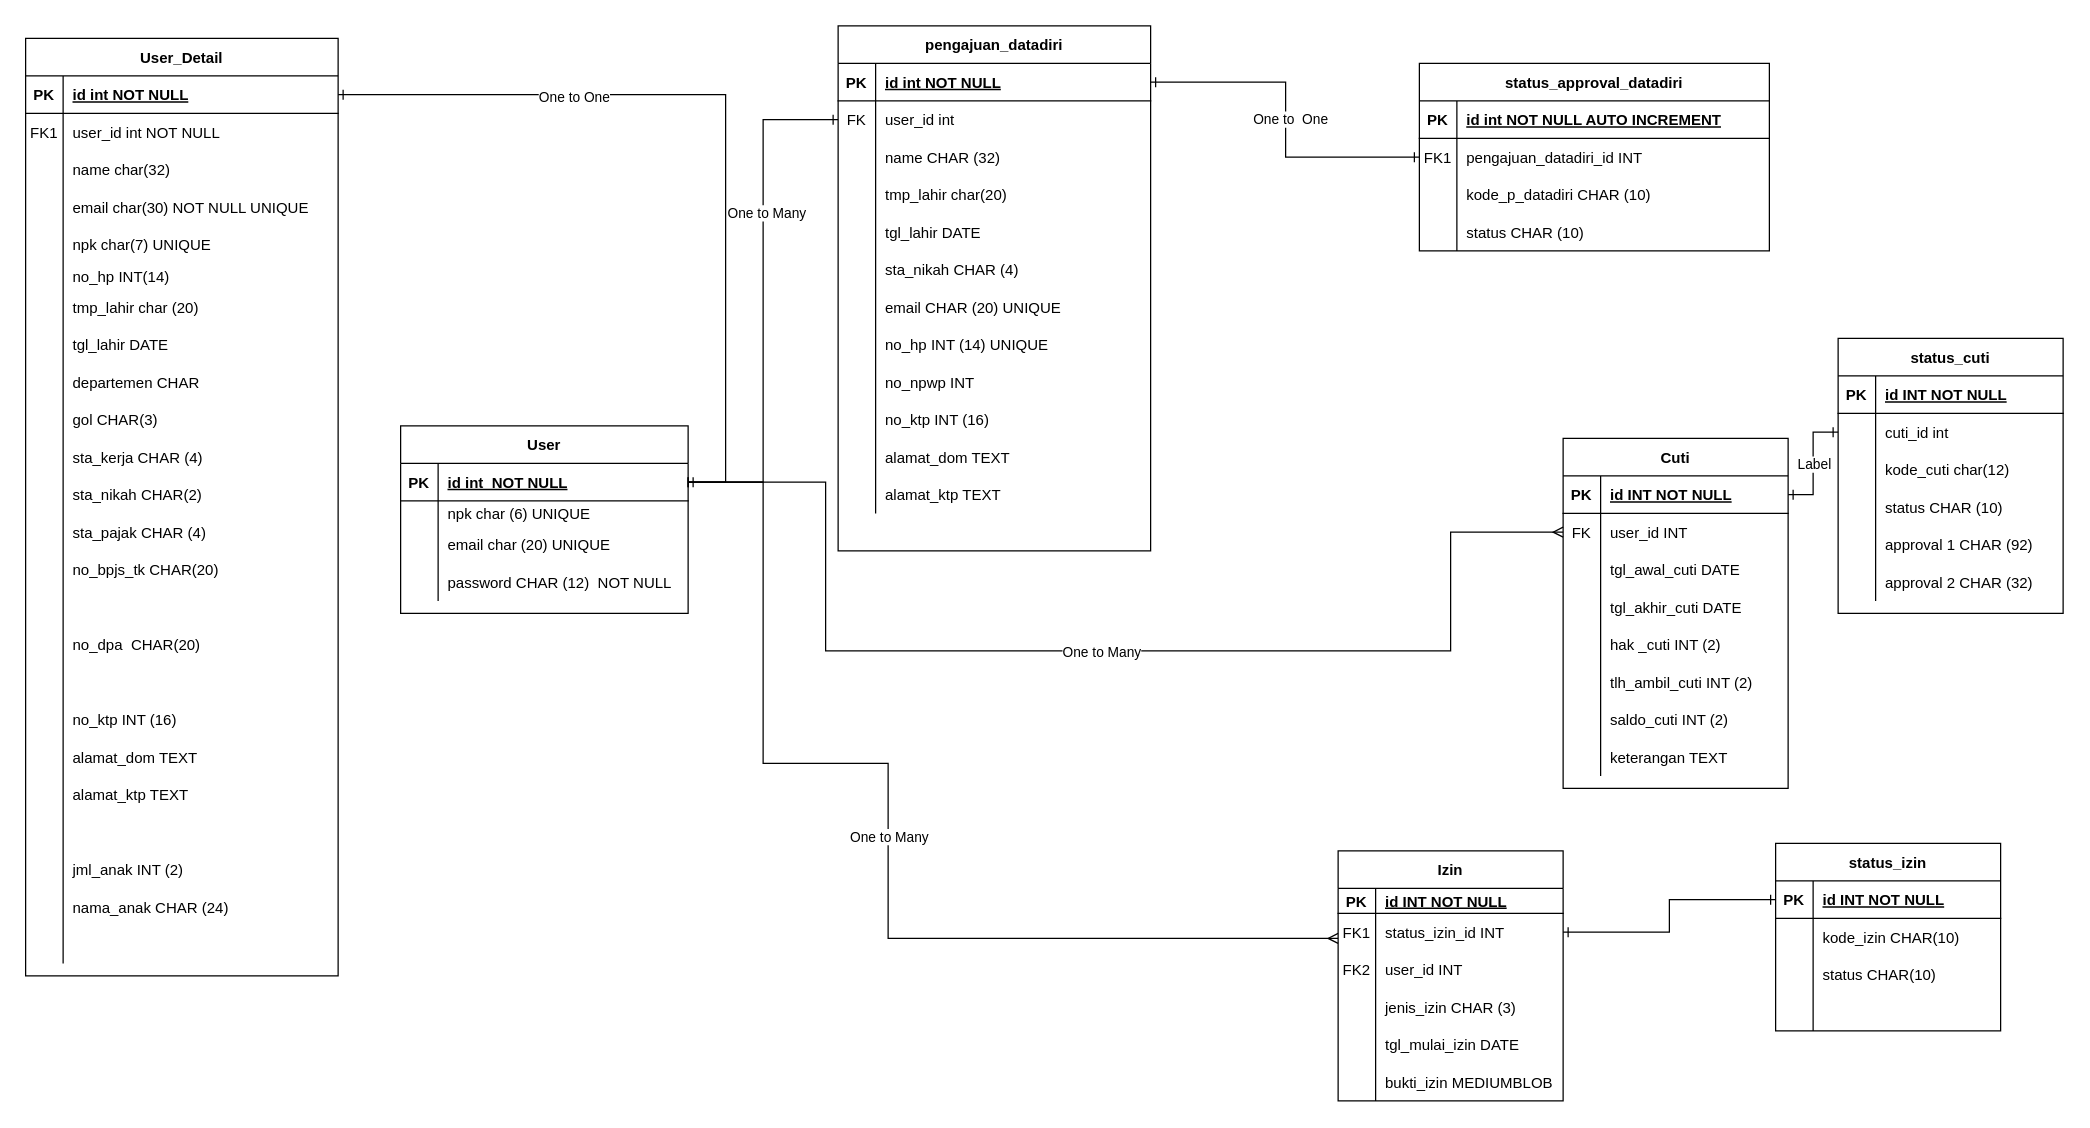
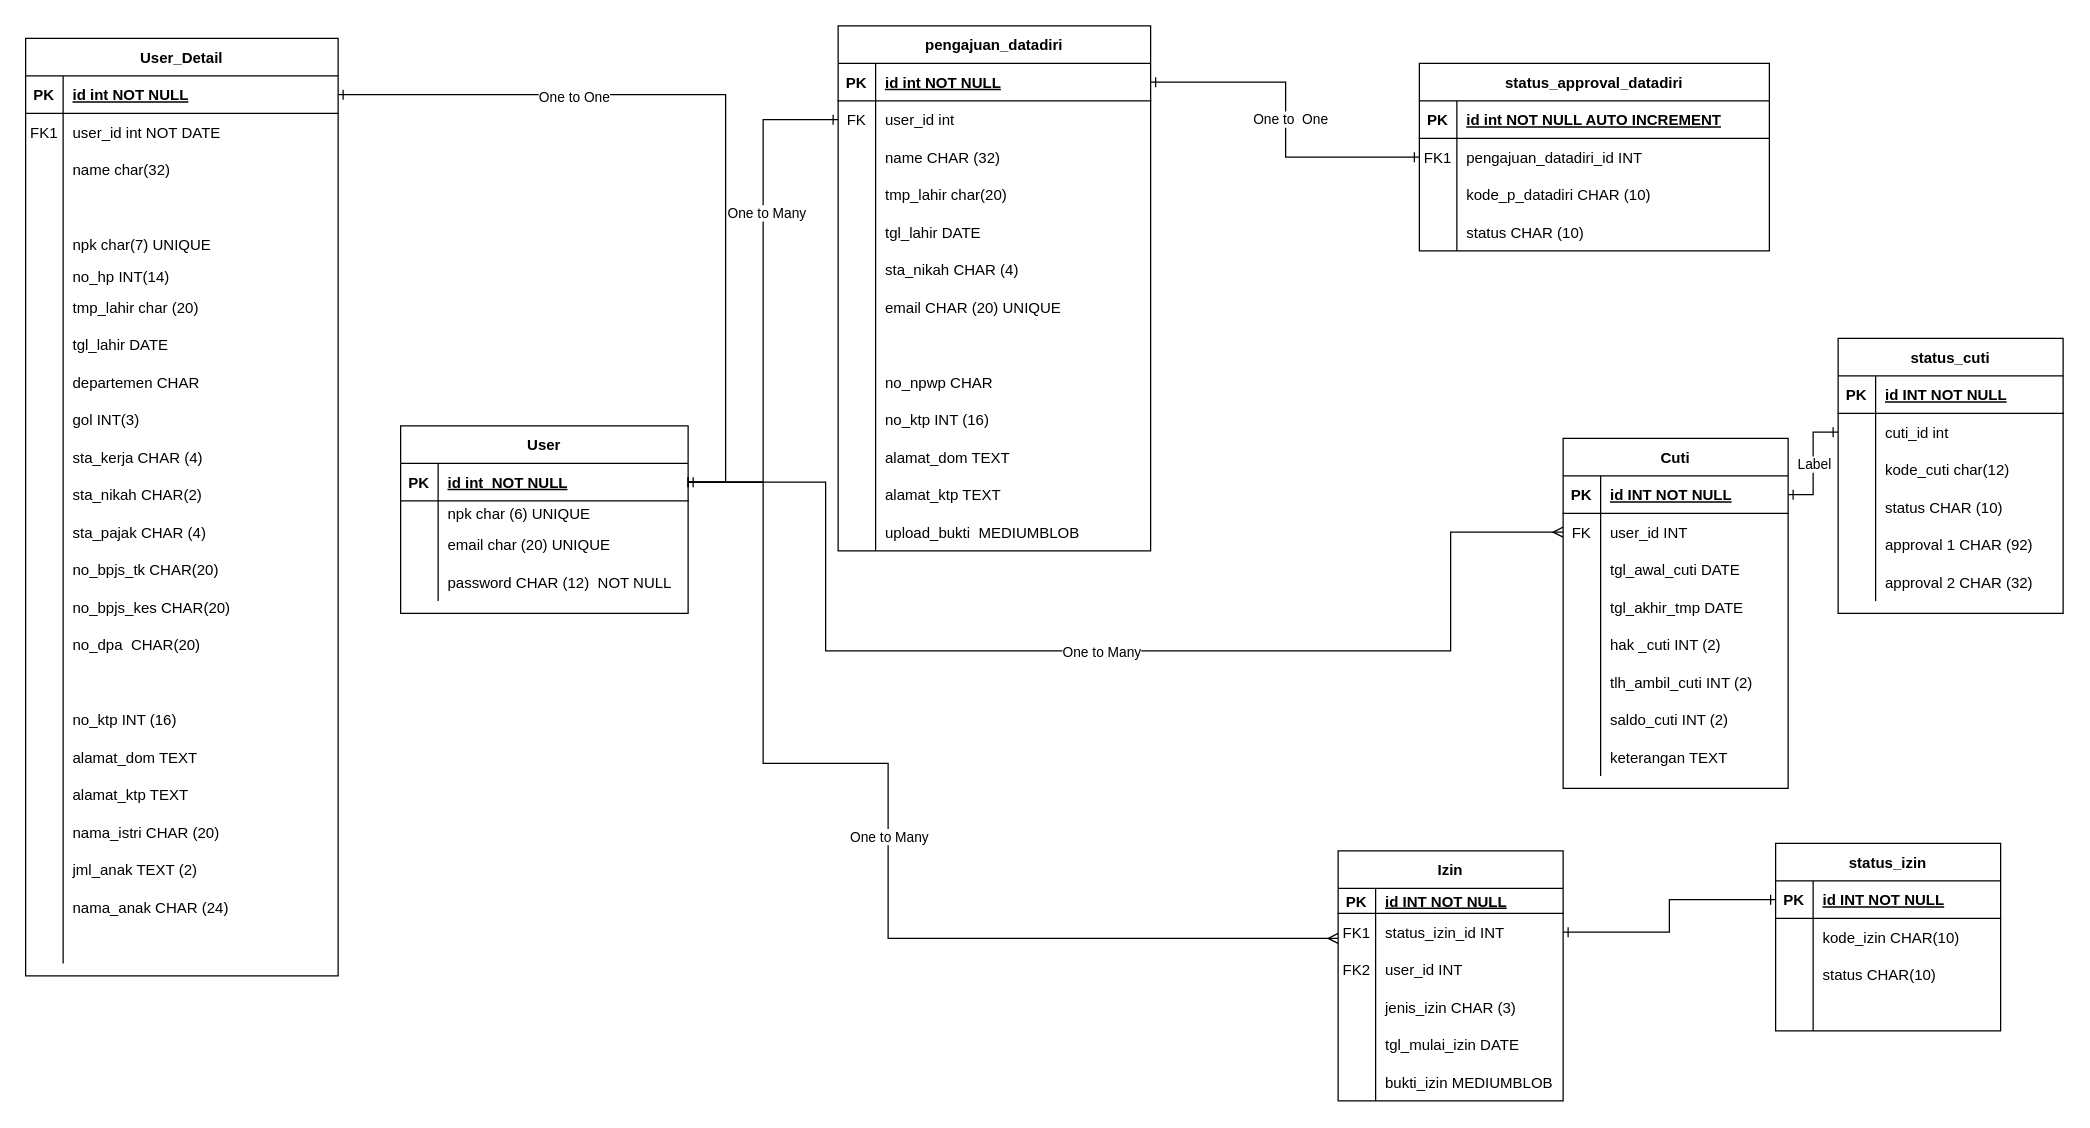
(147, 133) -> (147, 133)
(201, 207) -> none
(1013, 344) -> none
(929, 383) -> (933, 383)
(115, 420) -> (111, 420)
none -> (1013, 532)
none -> (201, 607)
(1682, 608) -> (1680, 608)
none -> (201, 832)
(134, 870) -> (138, 870)
